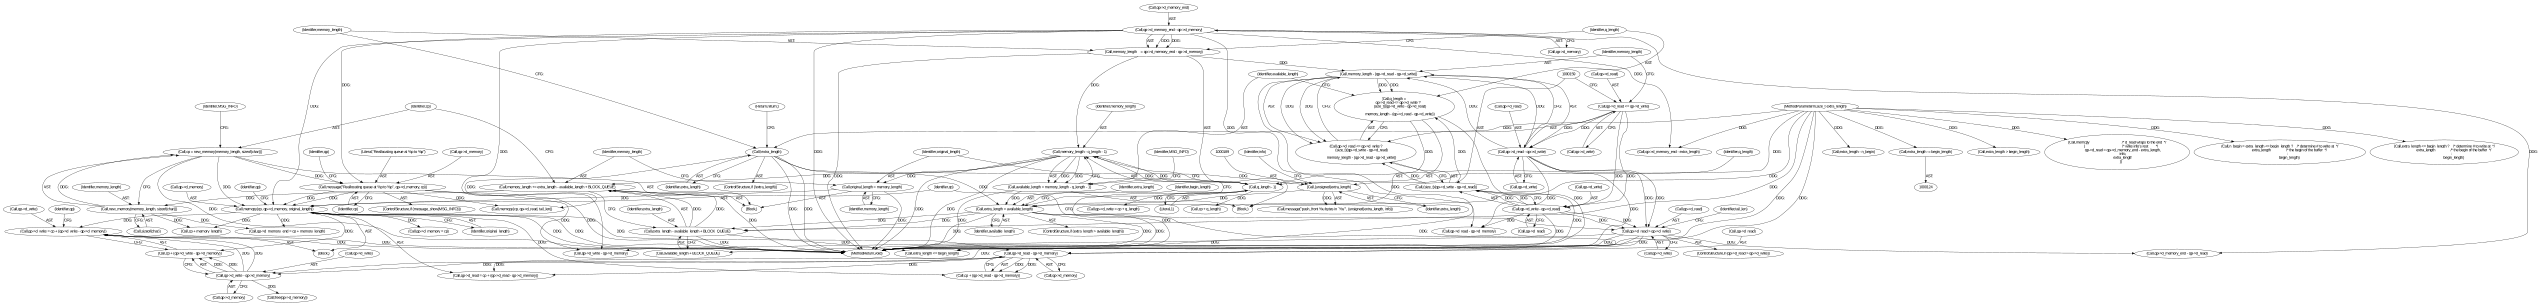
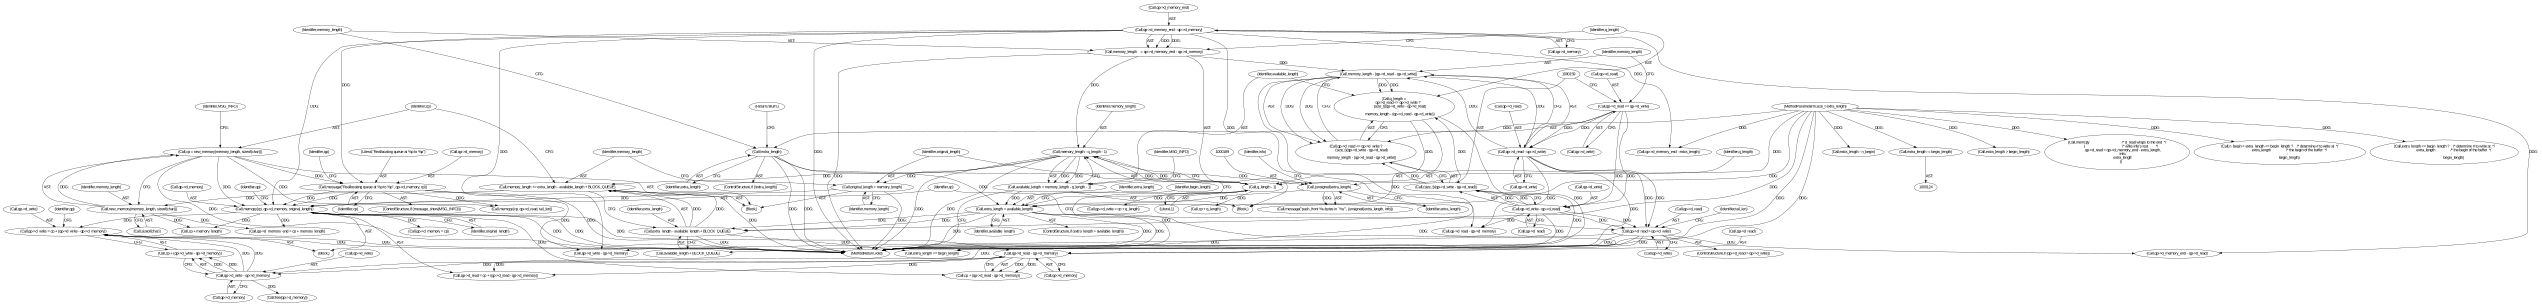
(521, 179) -> (325, 203)
(963, 220) -> (963, 220)
(294, 243) -> none
